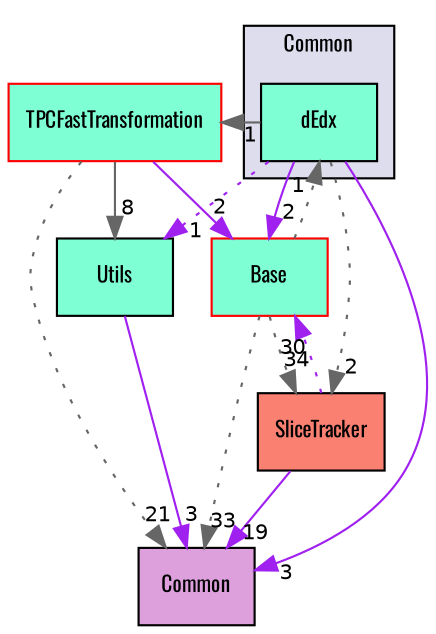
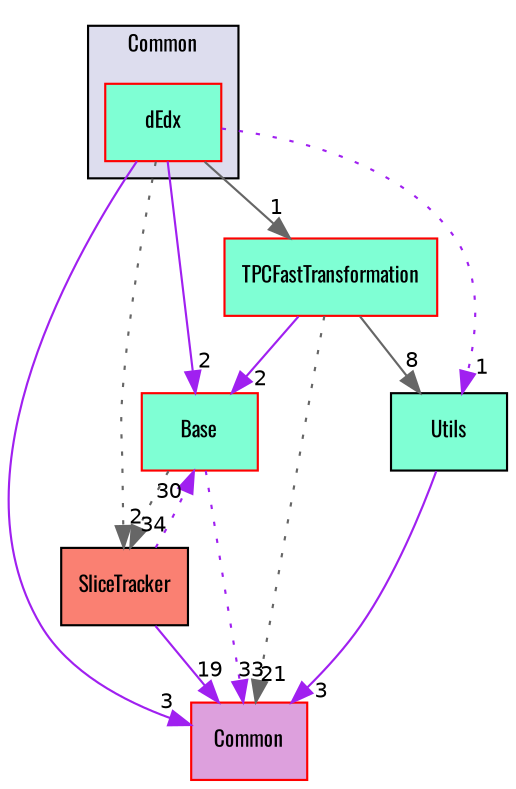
(319, 122) -> (163, 122)
(305, 211) -> none
(233, 421) -> (223, 576)
(197, 587) -> (249, 741)
